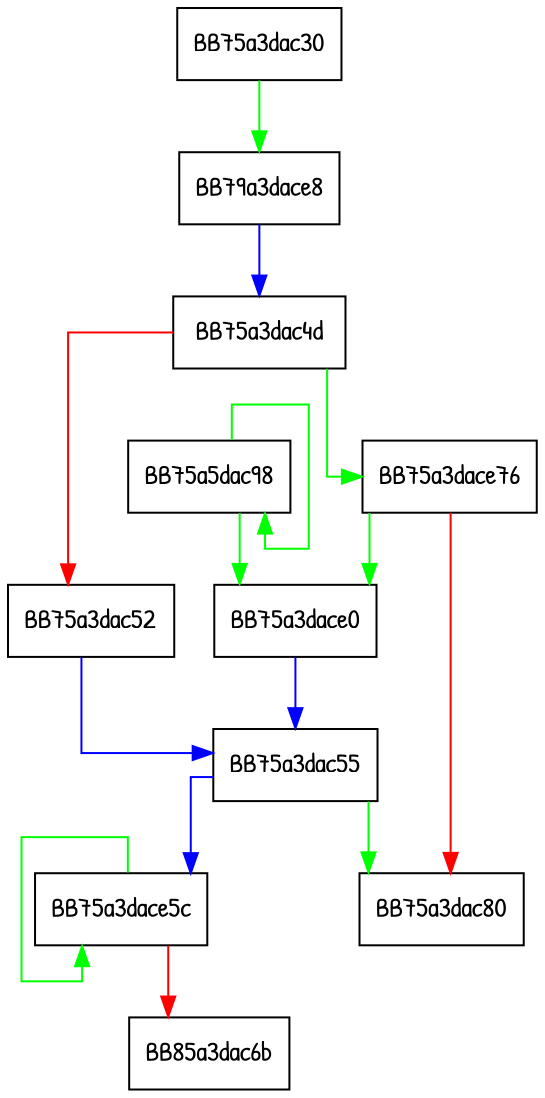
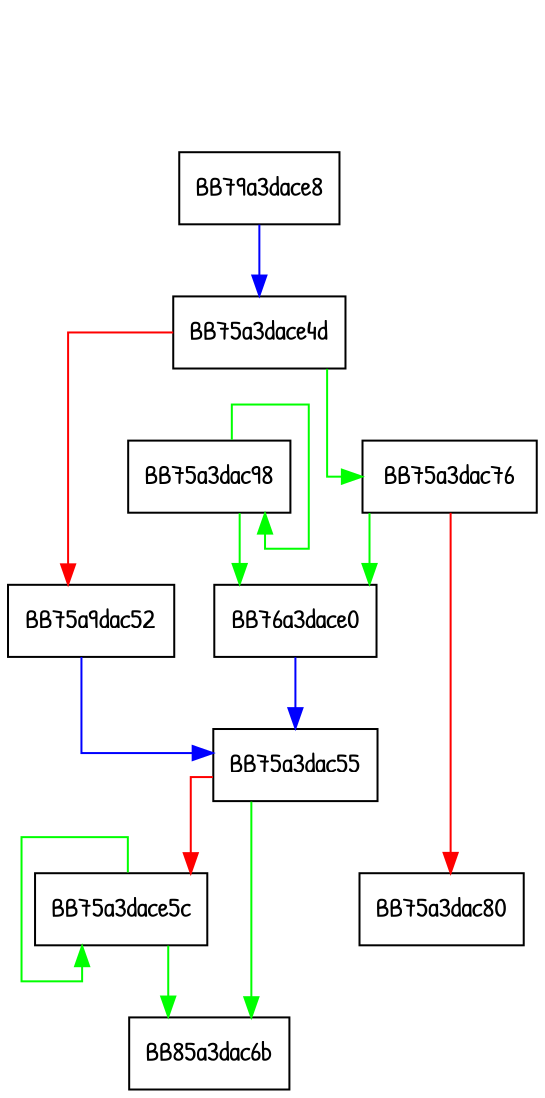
(259, 44) -> none
(259, 332) -> (259, 332)
(209, 477) -> (209, 477)
(450, 477) -> (450, 477)
(91, 621) -> (91, 621)
(295, 621) -> (295, 621)
(191, 804) -> (191, 804)
(369, 827) -> (251, 899)
(168, 971) -> (168, 971)
